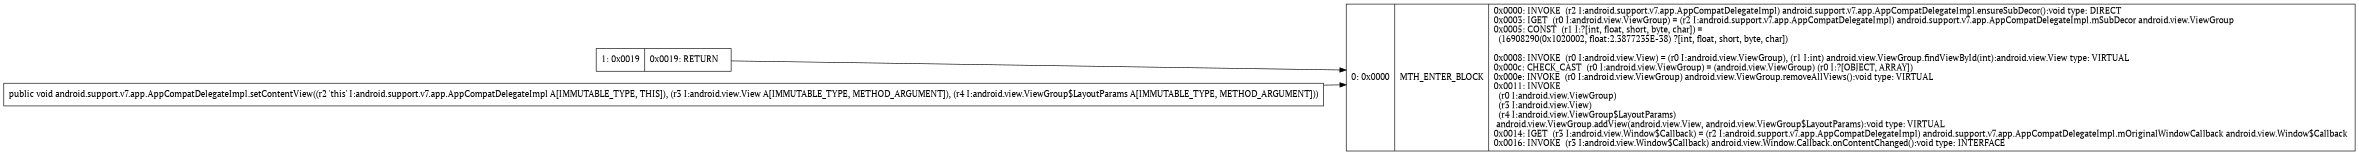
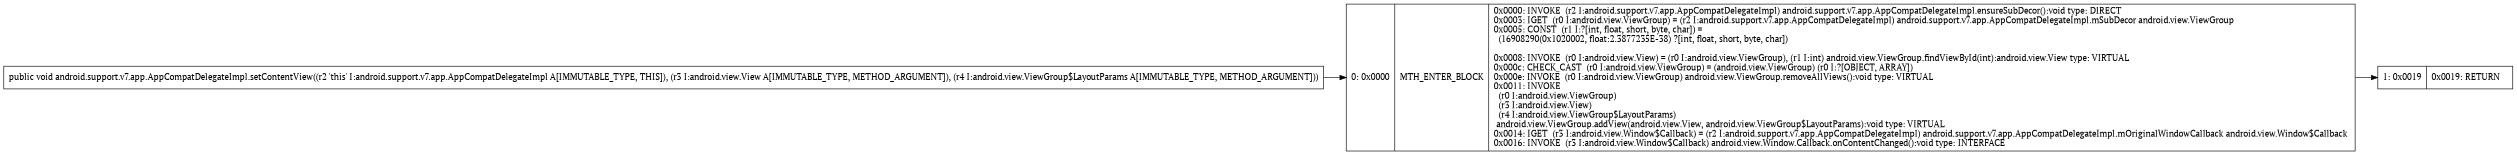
(1035, 65) -> (2363, 78)
